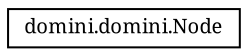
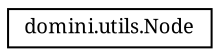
(124, 28) -> (110, 28)
